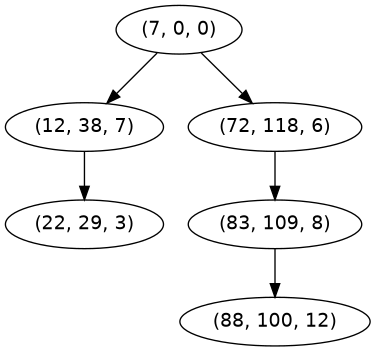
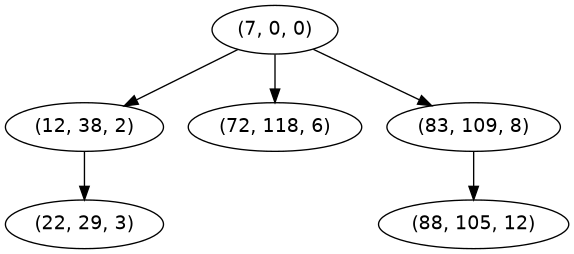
(84, 127) -> (84, 127)
(275, 169) -> (366, 75)
(275, 322) -> (474, 224)
